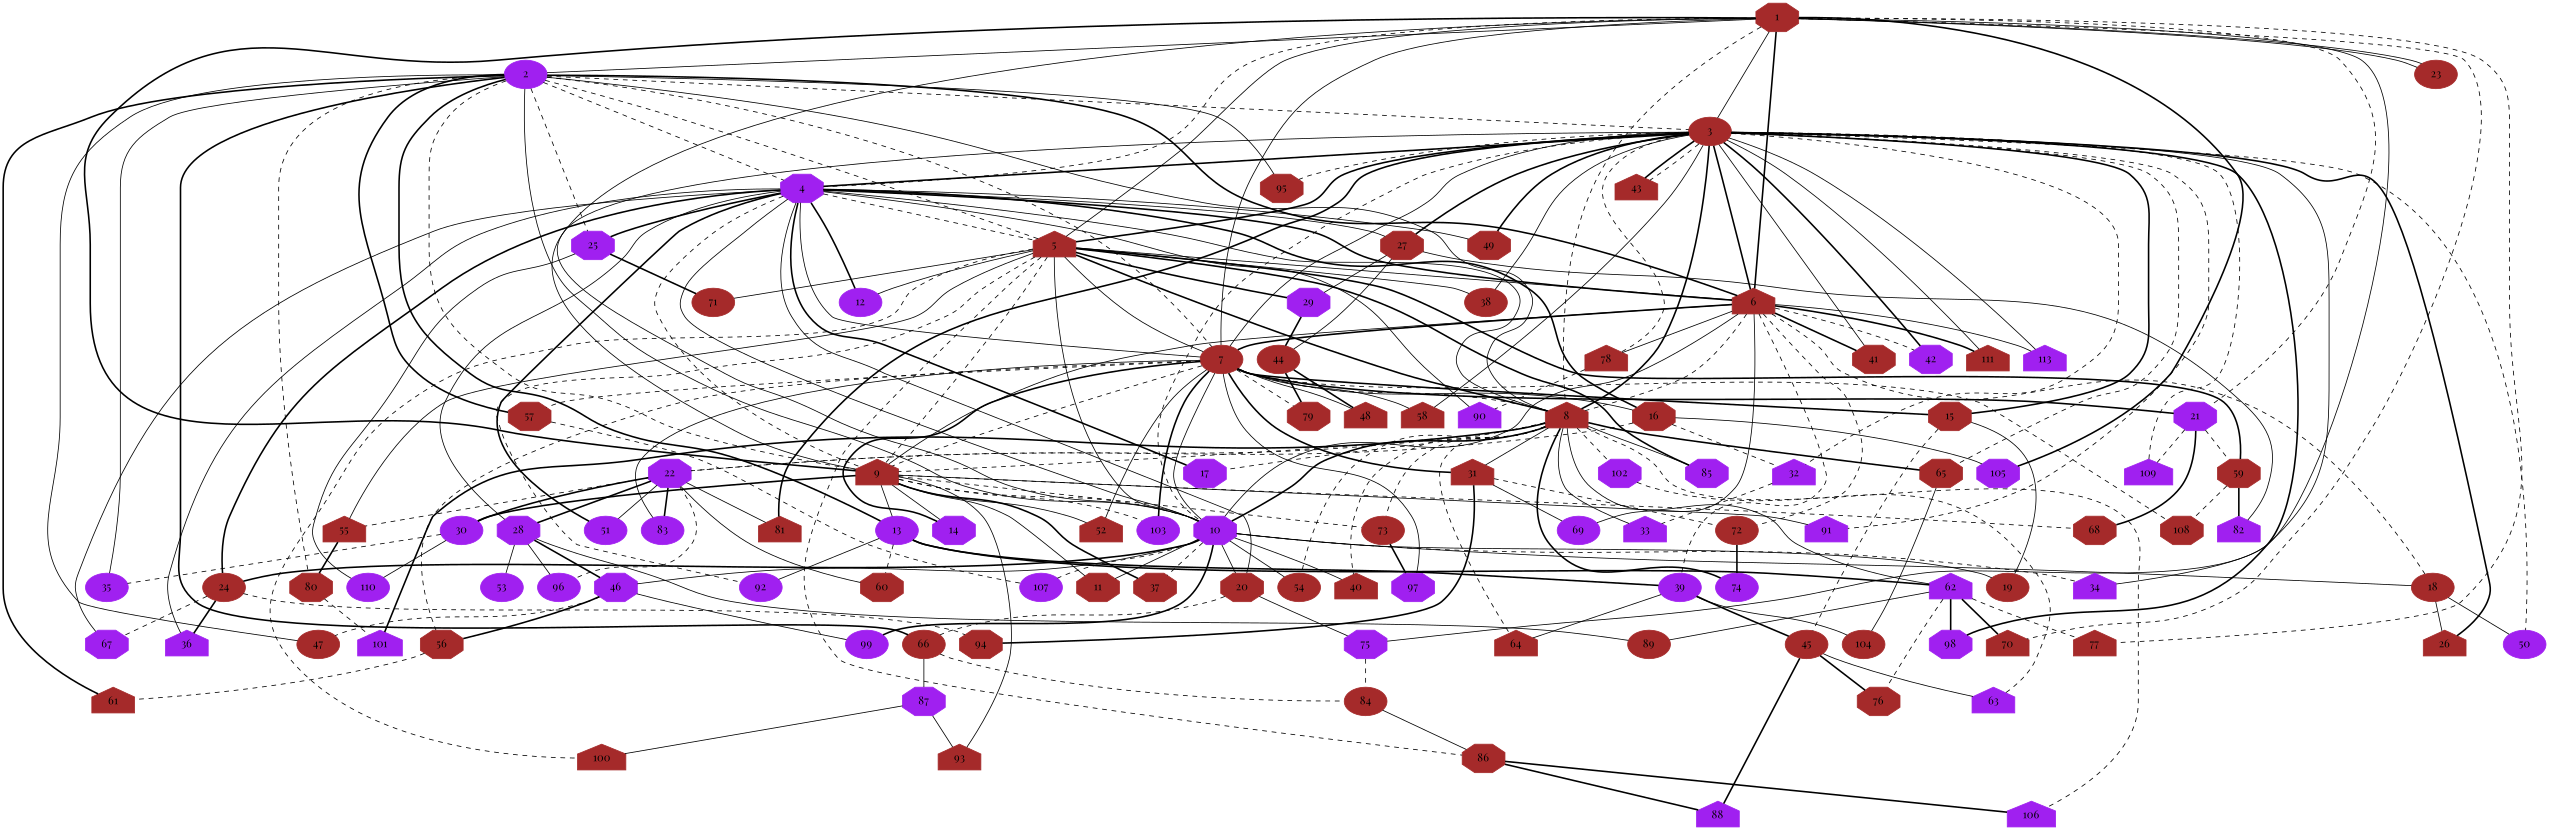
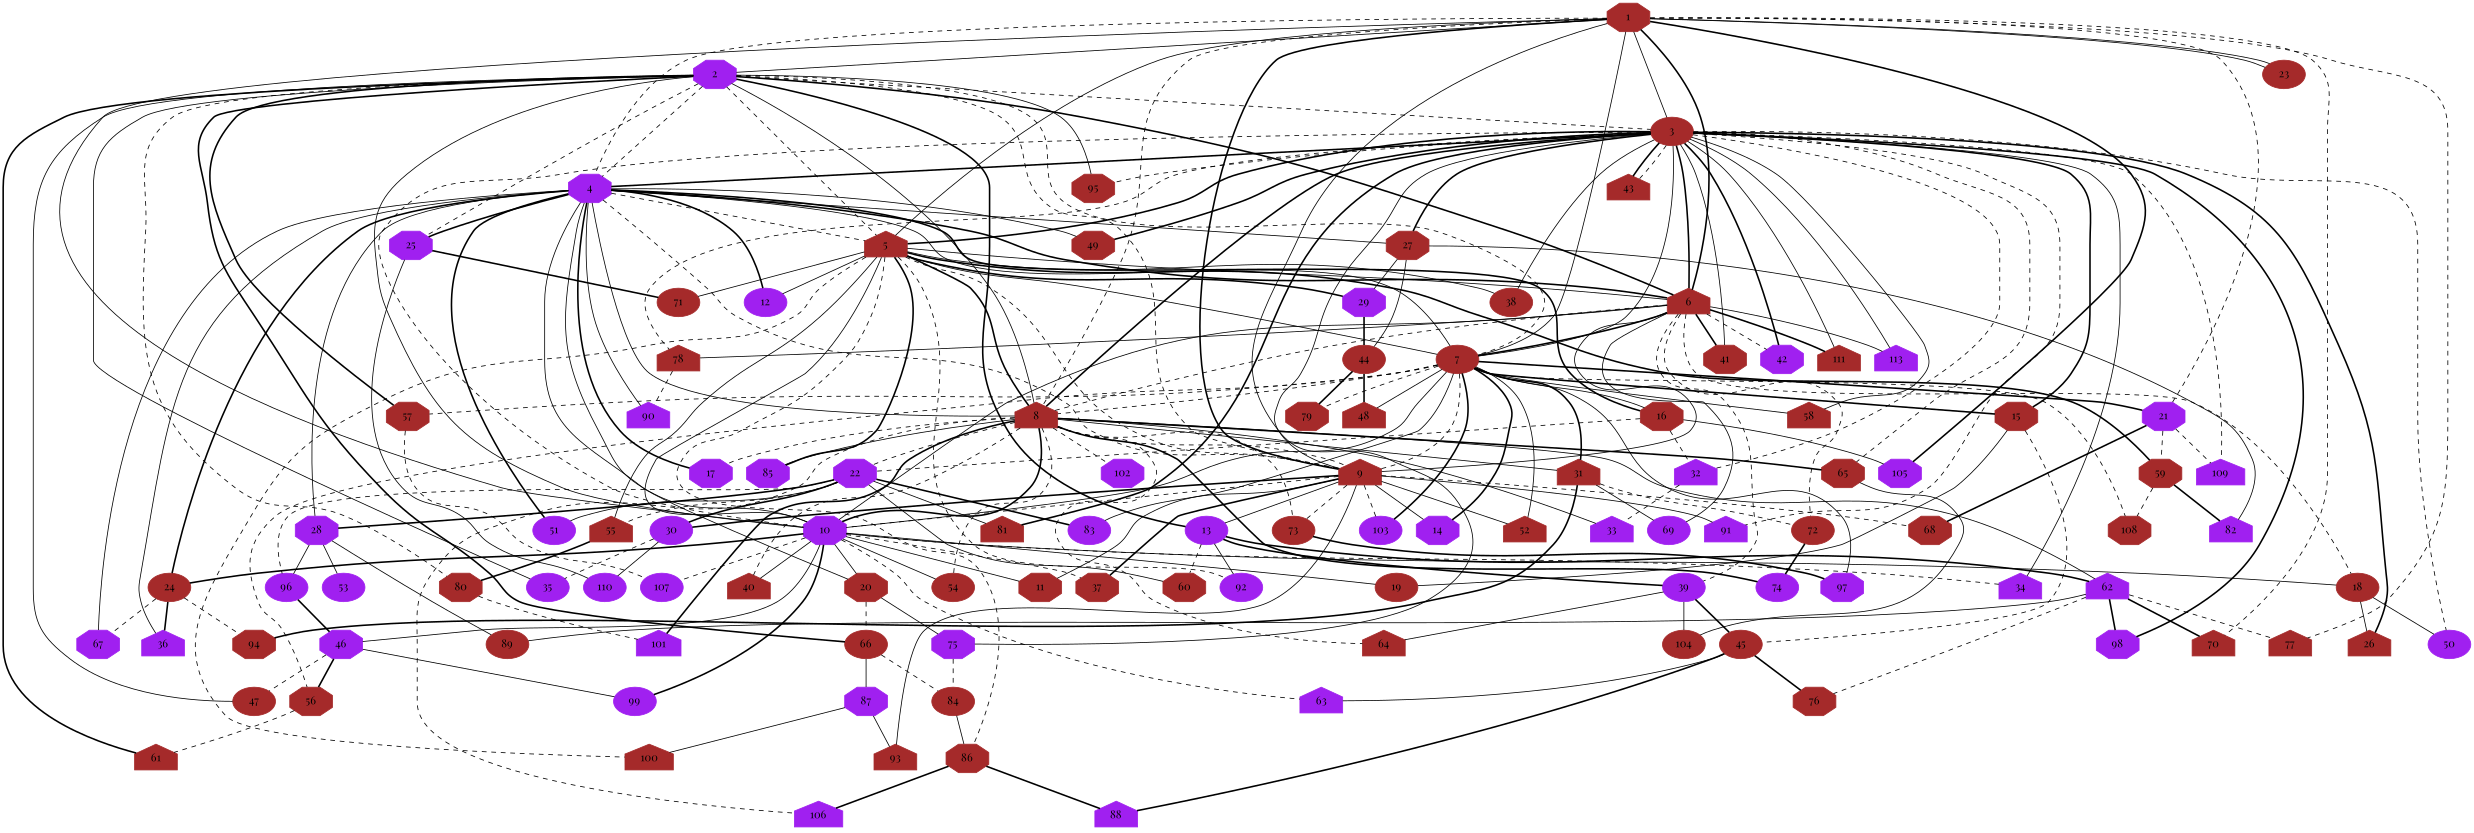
(526, 74) -> (715, 74)
(1917, 497) -> (1057, 654)
(567, 559) -> (314, 616)
